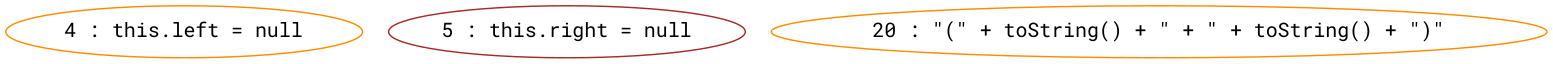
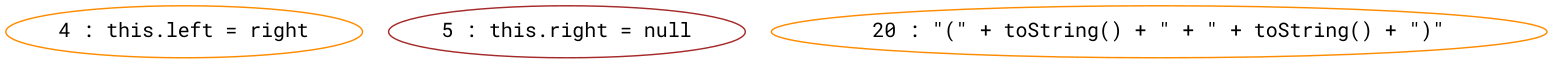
(184, 32) -> (184, 32)
